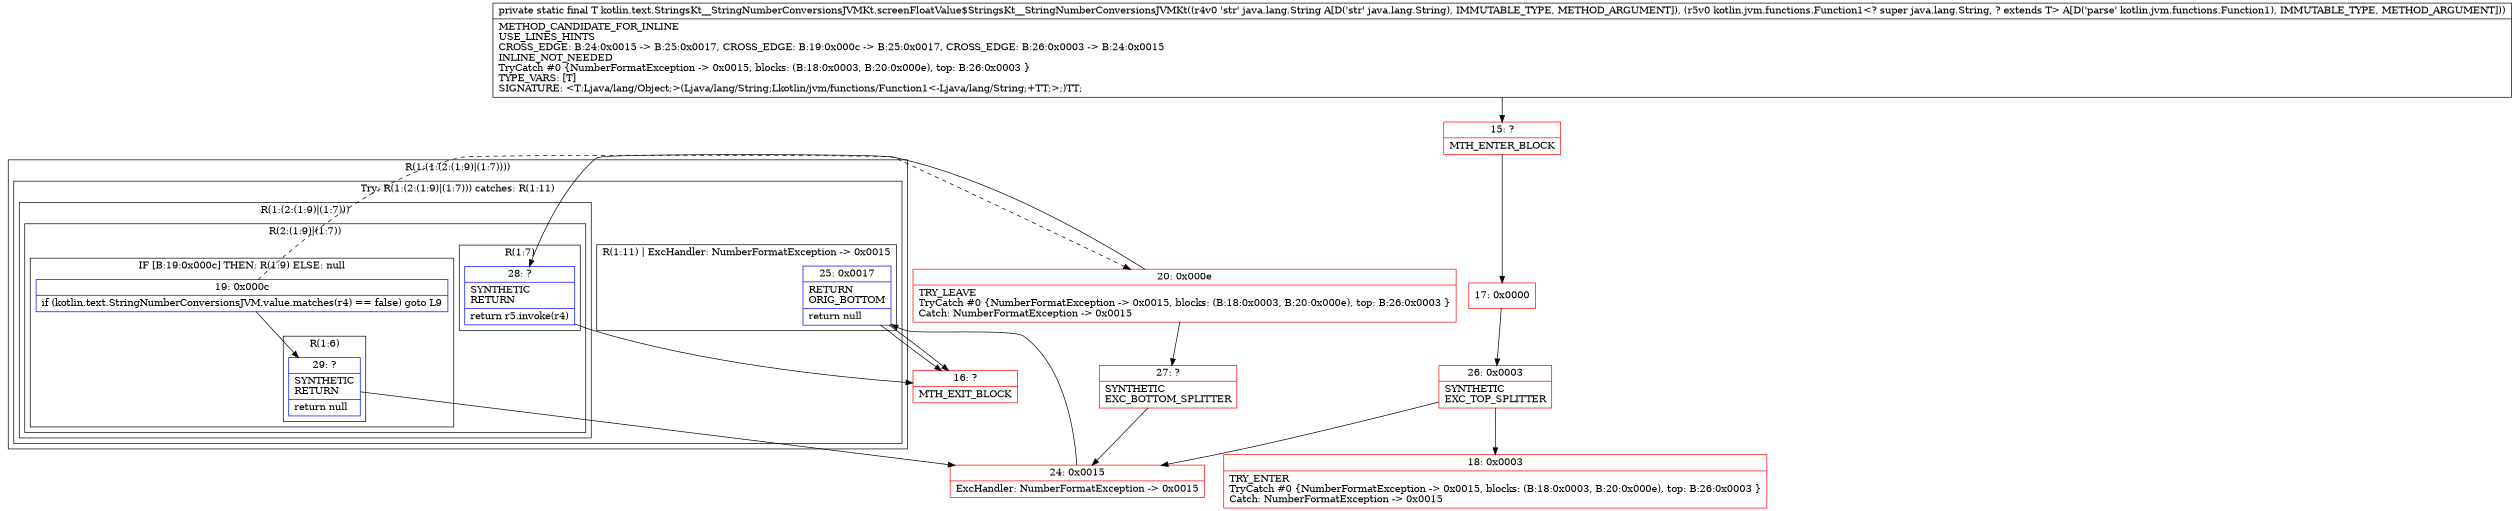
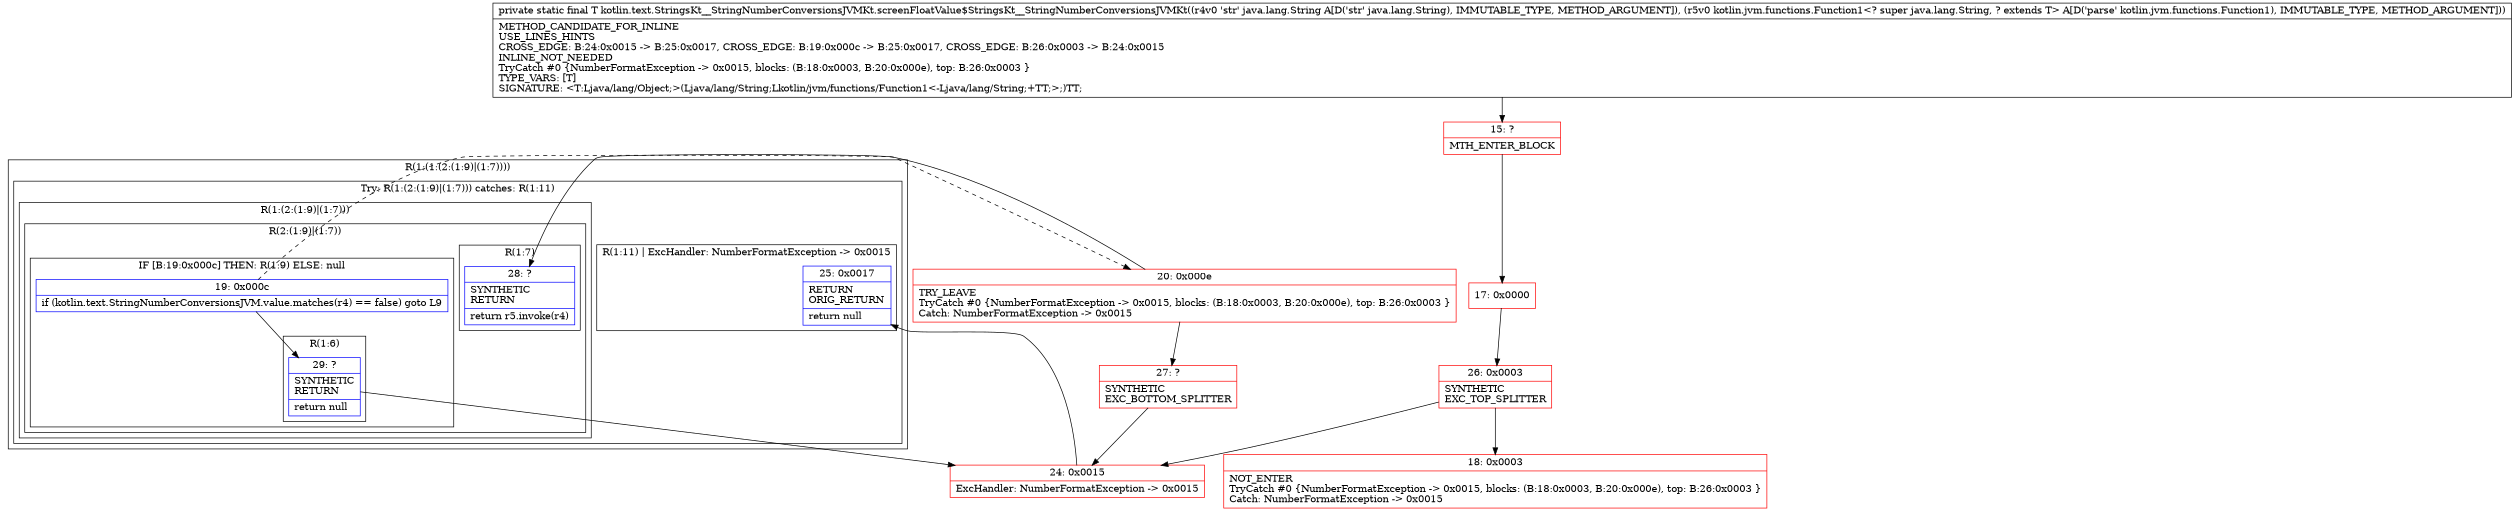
(847, 300) -> (846, 300)
(965, 387) -> none
(1260, 479) -> (1261, 479)
